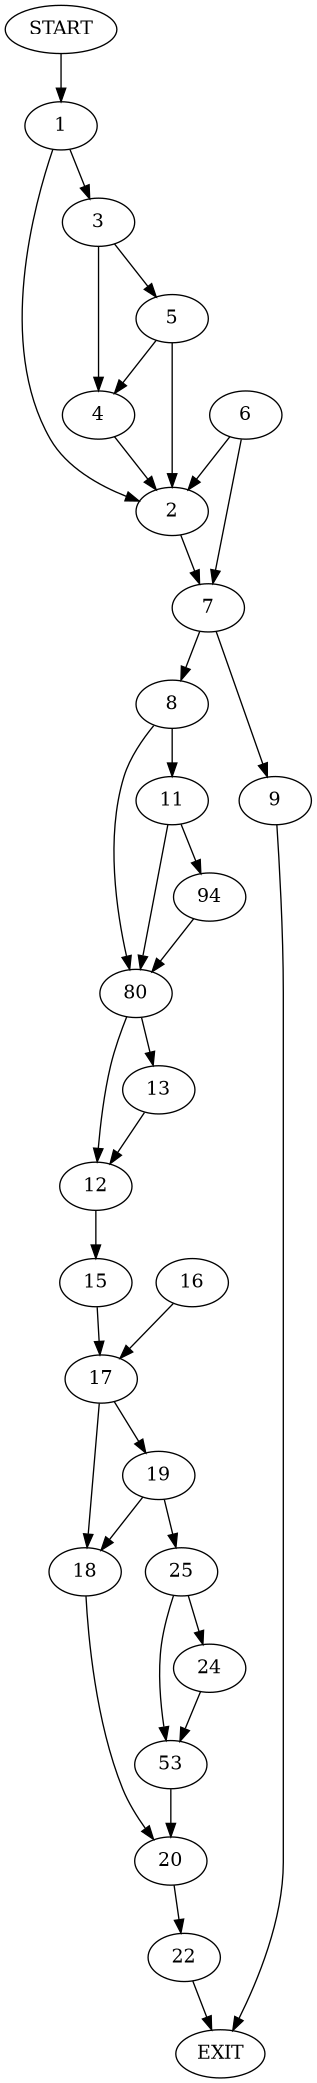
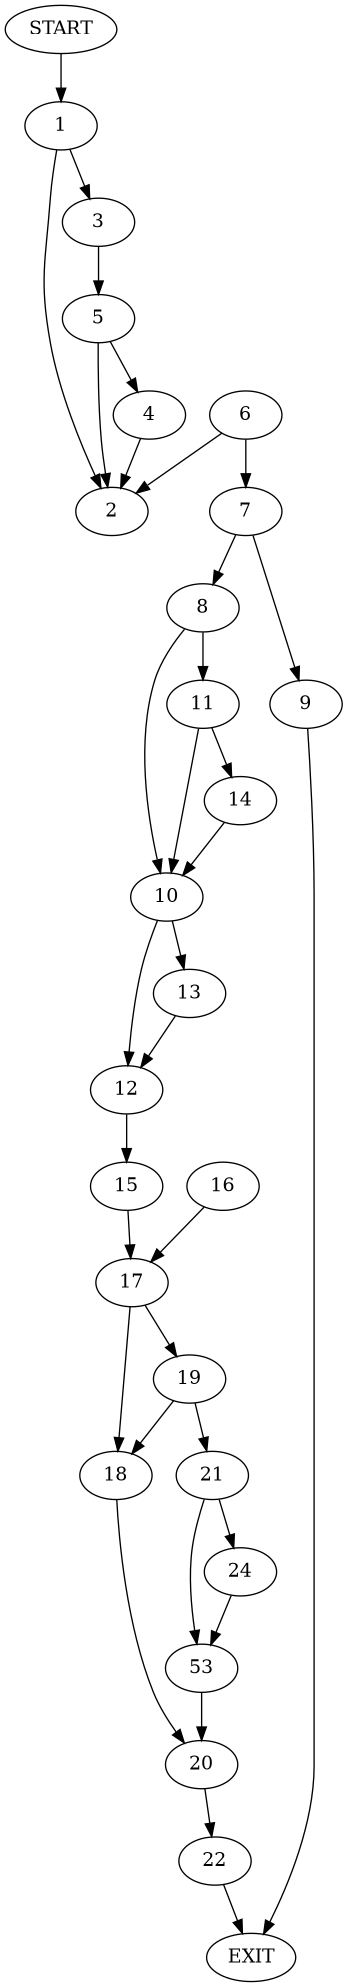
(99, 312) -> none
(188, 553) -> none
(210, 897) -> (240, 801)
(136, 993) -> (167, 897)
(182, 1572) -> (212, 1475)
